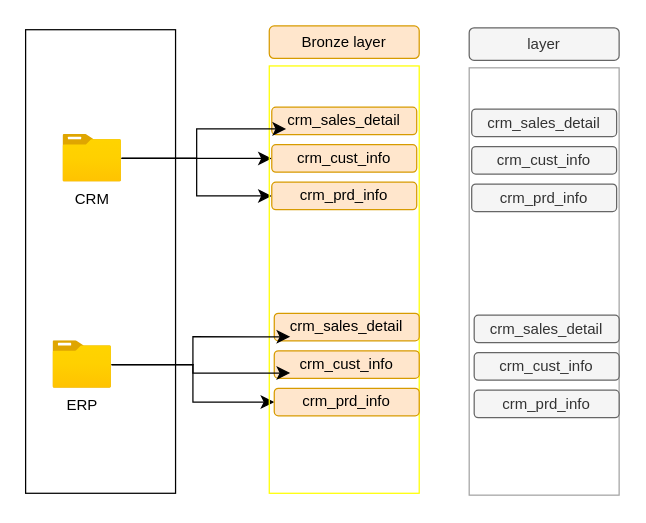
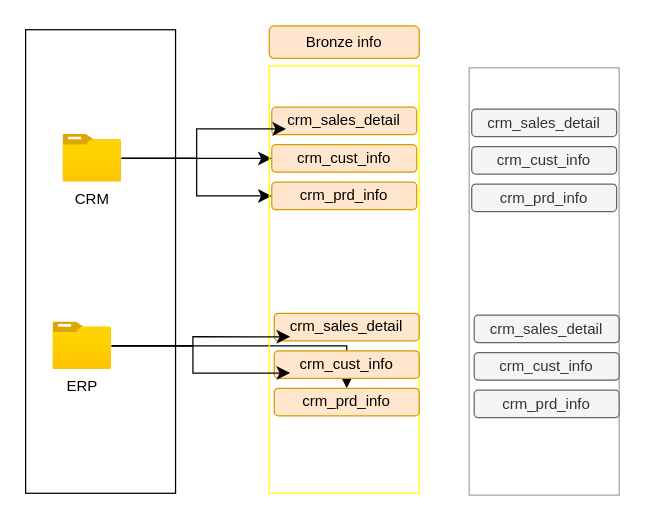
(344, 42) -> (344, 42)
(544, 44) -> none
(82, 364) -> (82, 346)
